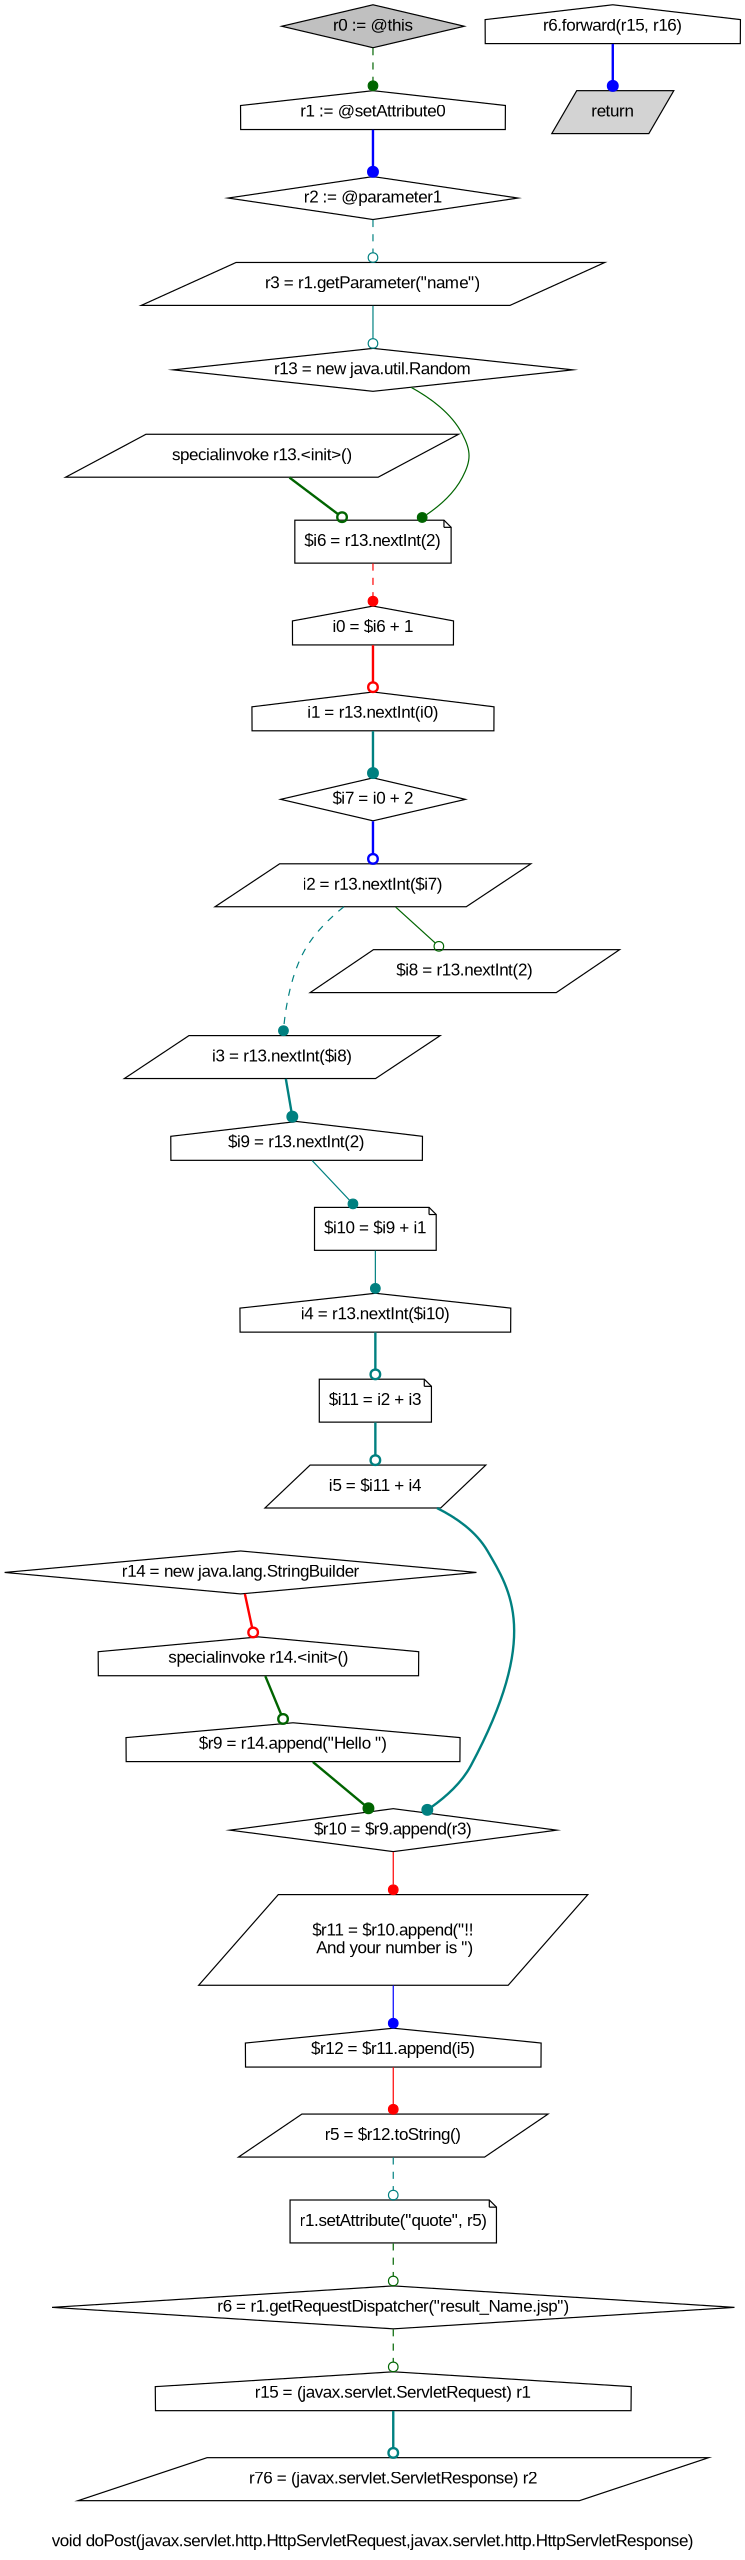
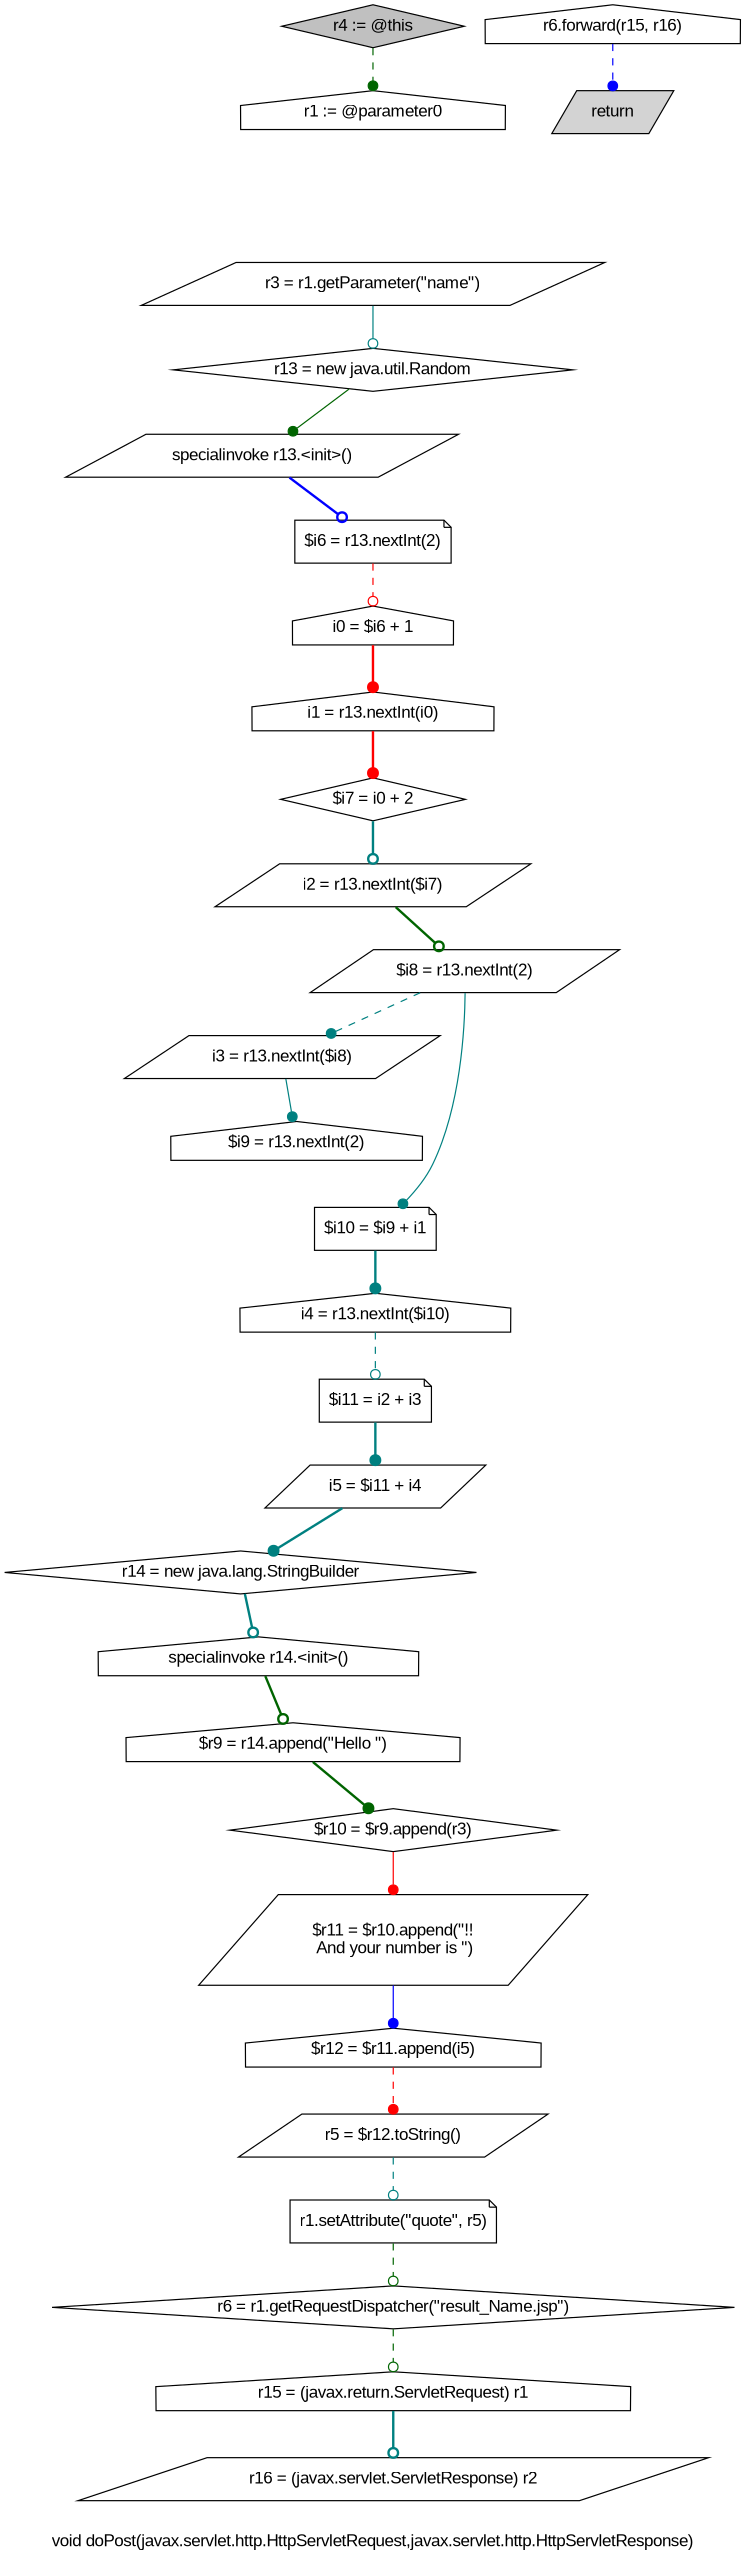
(373, 26) -> (373, 26)
(613, 62) -> (613, 62)
(373, 112) -> (373, 112)
(373, 198) -> none
(468, 447) -> (323, 409)
(314, 496) -> (314, 496)
(373, 580) -> (373, 580)
(373, 664) -> (373, 664)
(373, 750) -> (373, 750)
(373, 838) -> (373, 838)
(415, 925) -> (415, 925)
(300, 959) -> (378, 1012)
(289, 1095) -> (289, 1095)
(331, 1180) -> (453, 1102)
(375, 1267) -> (375, 1267)
(375, 1351) -> (375, 1351)
(375, 1439) -> (375, 1439)
(249, 1611) -> (249, 1611)
(512, 1655) -> (310, 1528)
(393, 2086) -> (393, 2086)
(393, 2393) -> (393, 2393)
(393, 2479) -> (393, 2479)
